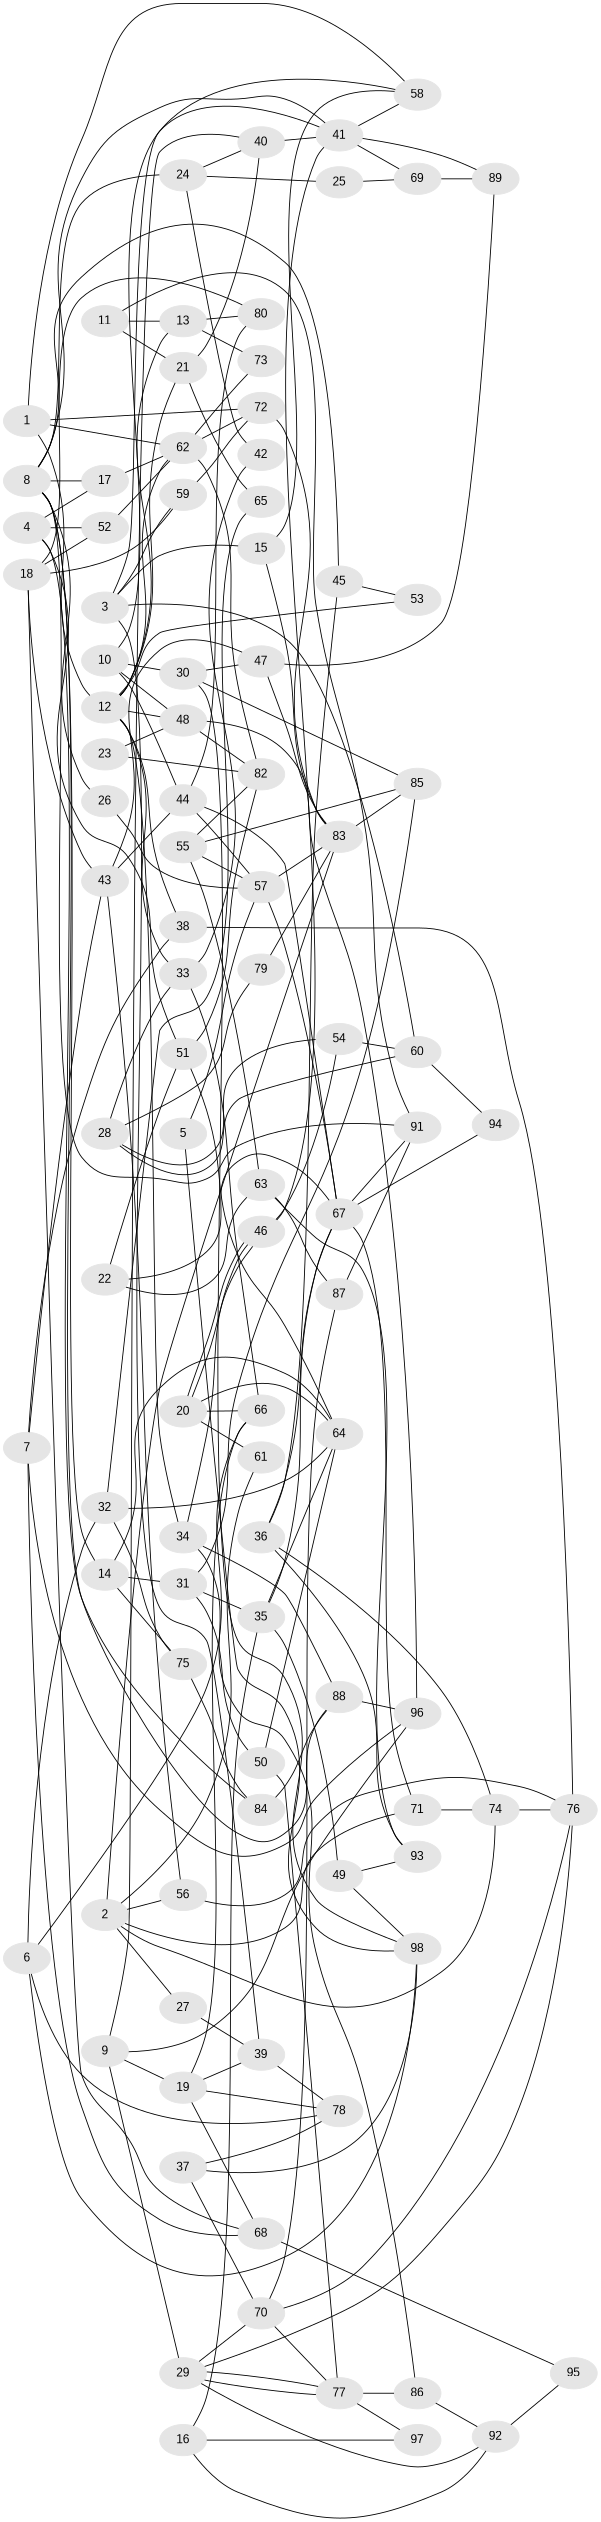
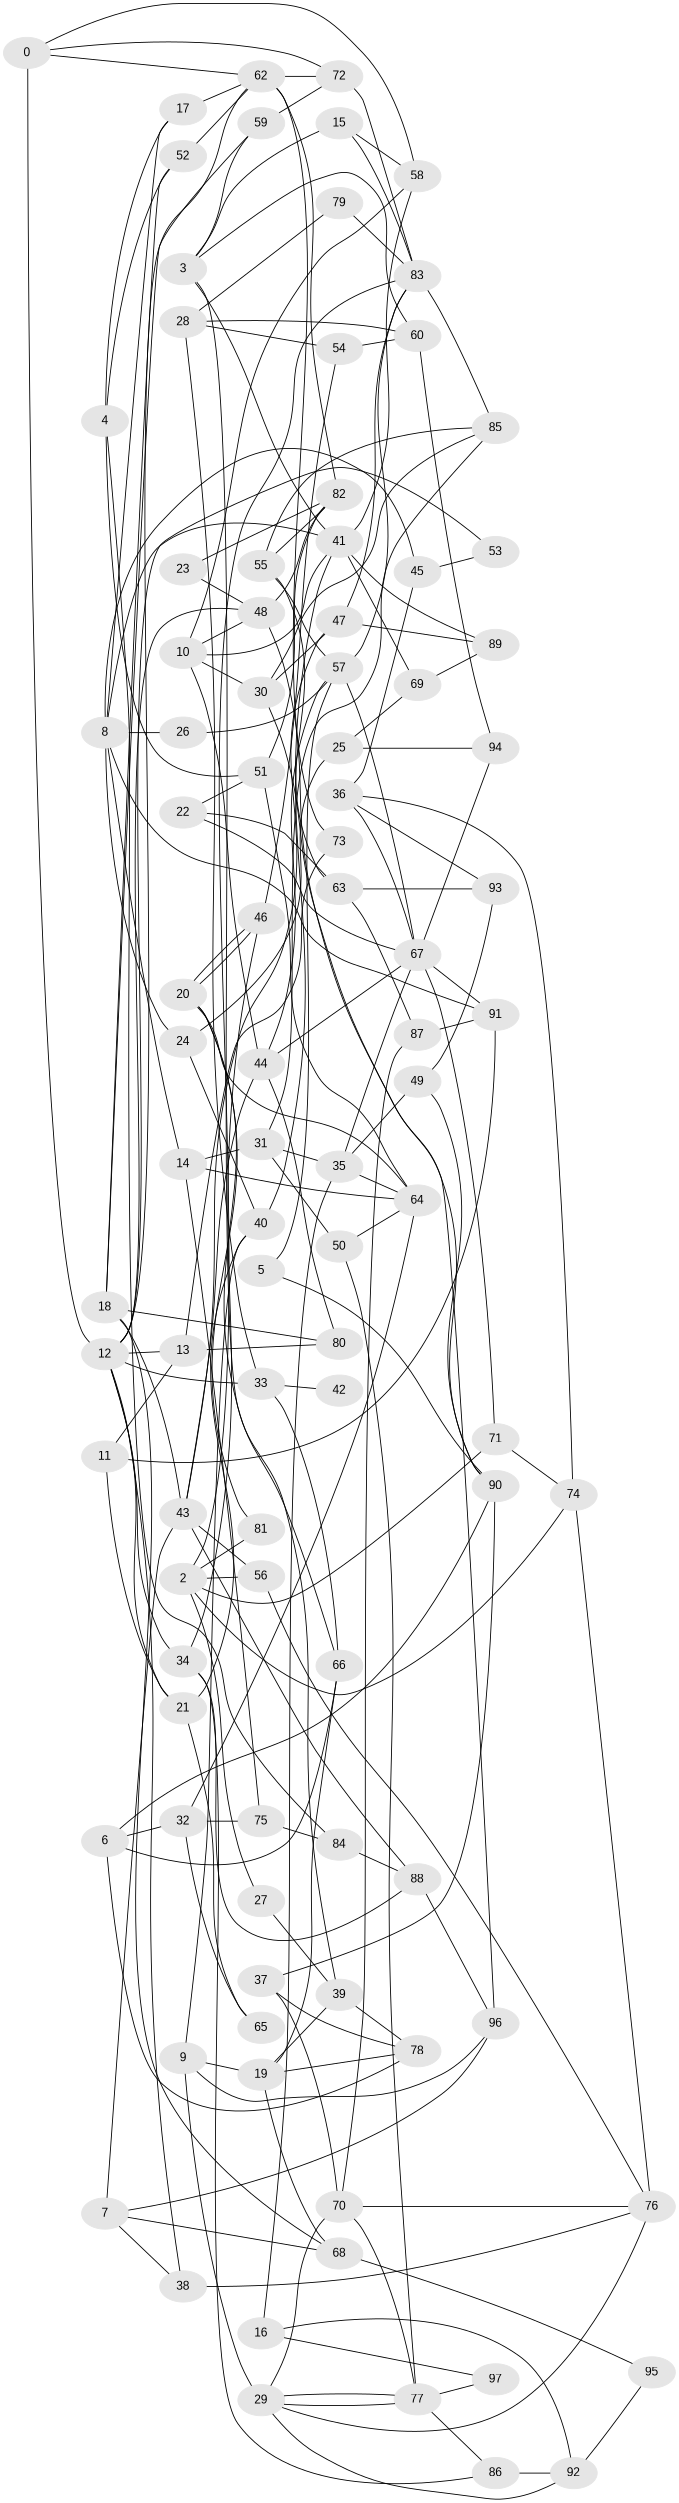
(210, 312) -> none
(27, 421) -> (27, 53)
(302, 711) -> (286, 635)
none -> (418, 748)
(261, 1457) -> (261, 1530)
(112, 1668) -> (284, 1695)
(418, 1949) -> (496, 1486)
